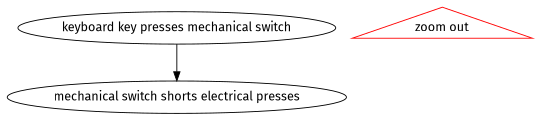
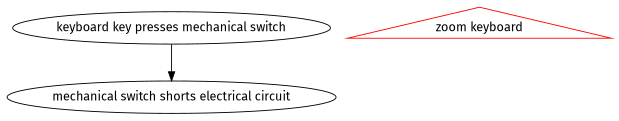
(442, 28) -> (479, 28)
(177, 97) -> (172, 97)
